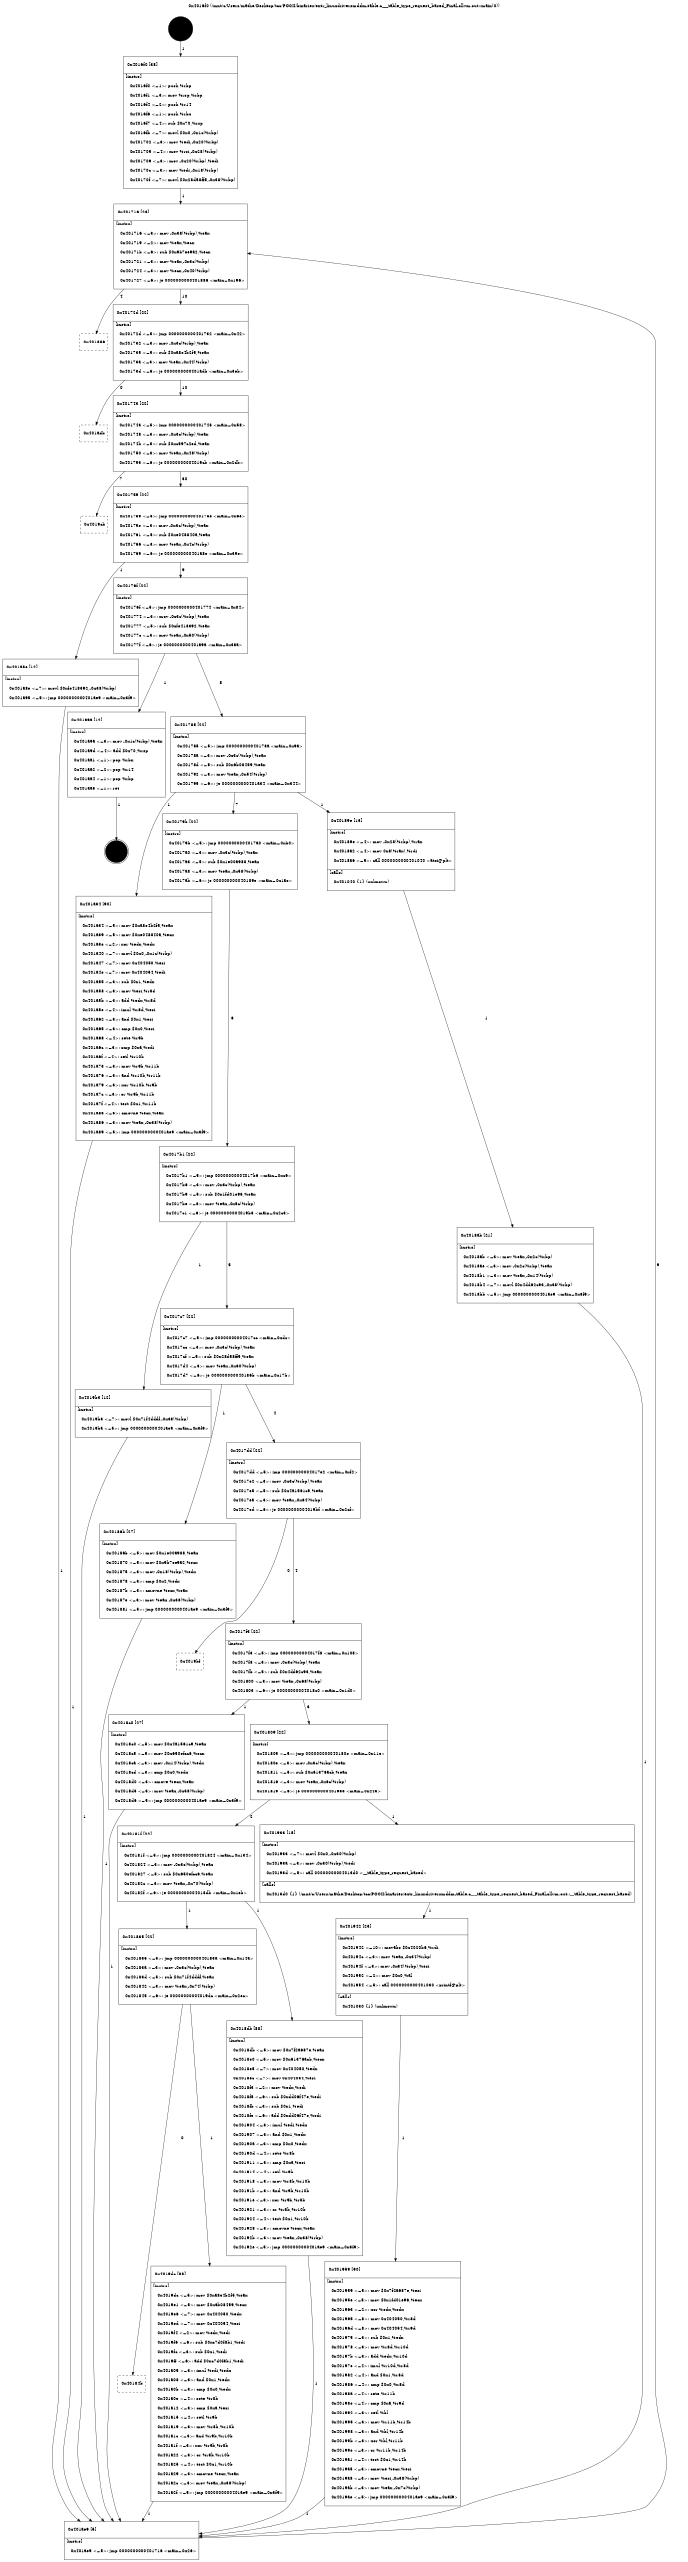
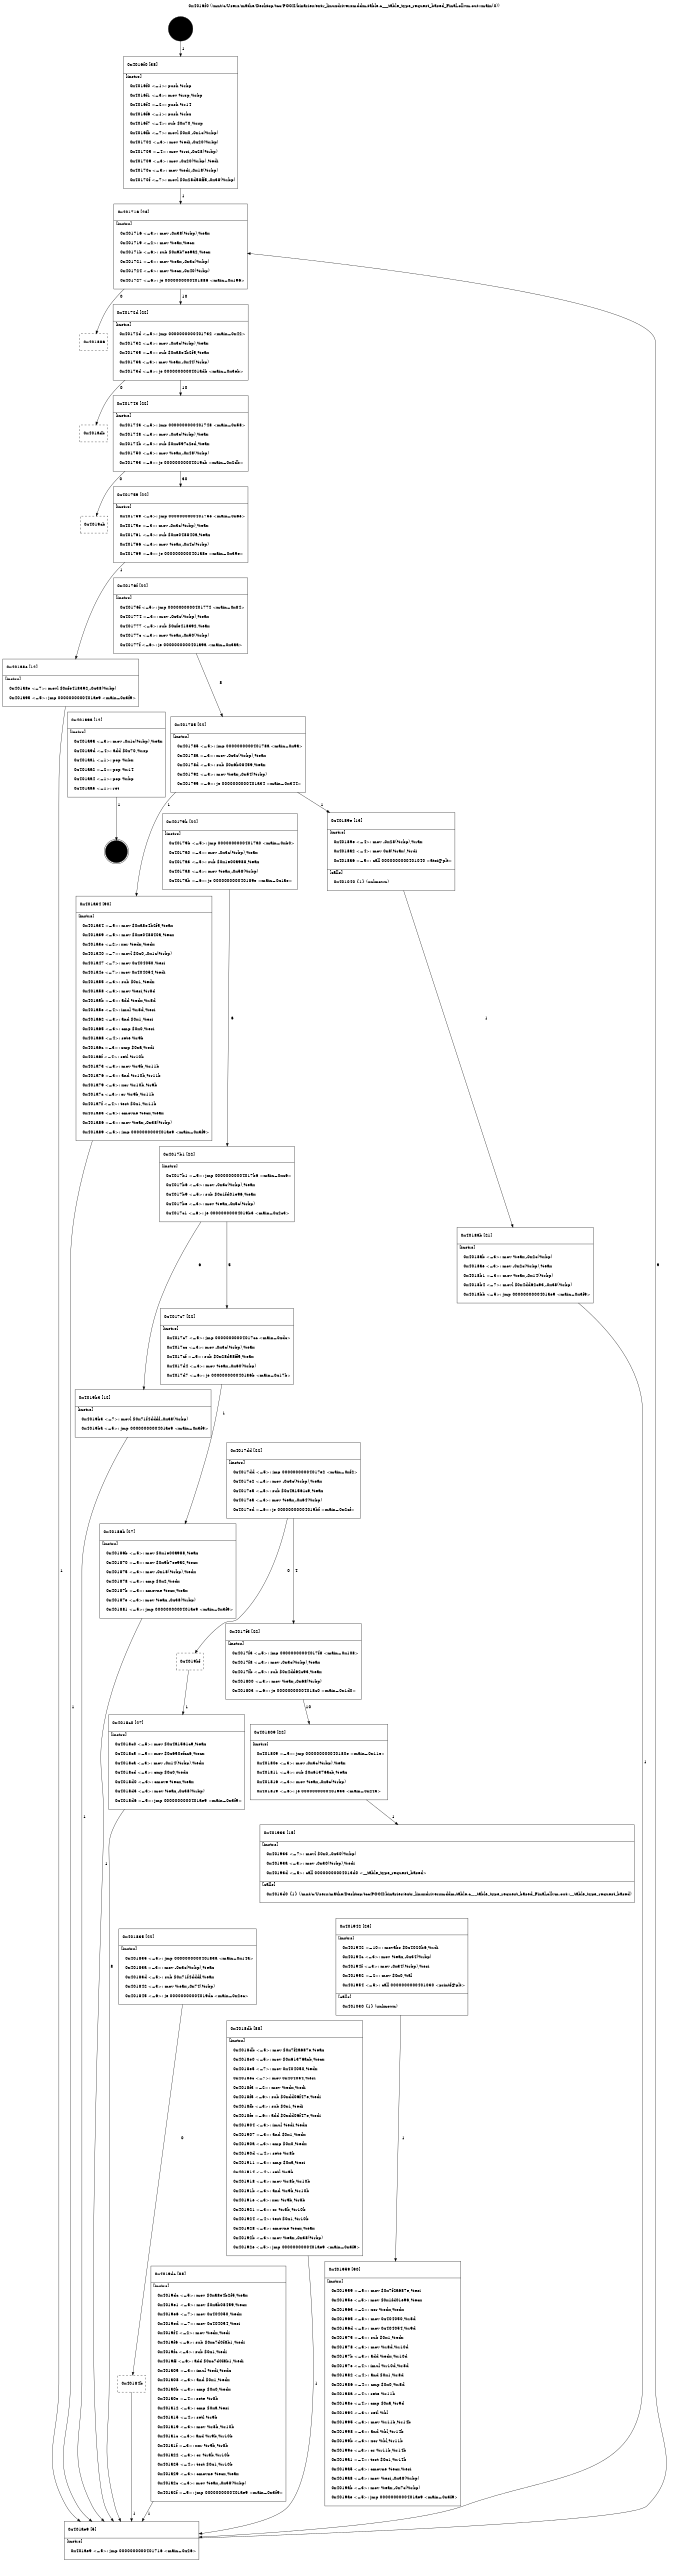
(121, 297) -> (121, 297)
(120, 479) -> (120, 479)
(181, 569) -> none
(153, 682) -> none
(234, 802) -> none
(199, 1265) -> (199, 1265)
(260, 1412) -> none
(242, 1706) -> (186, 1691)
(308, 1707) -> (308, 1707)
(186, 1864) -> none
(427, 1909) -> none
(111, 1967) -> (111, 1967)
(200, 2134) -> none
(267, 2527) -> (132, 2455)
